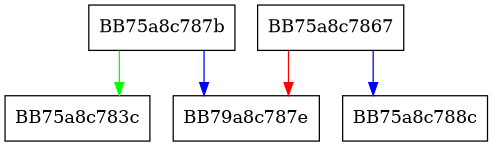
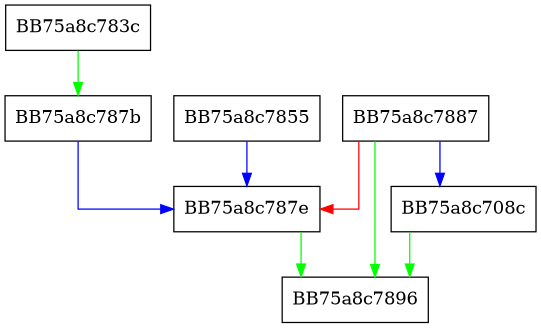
(331, 28) -> (416, 118)
(119, 67) -> (78, 67)
(246, 118) -> (247, 209)
none -> (247, 118)
(415, 118) -> (464, 209)
none -> (355, 300)
